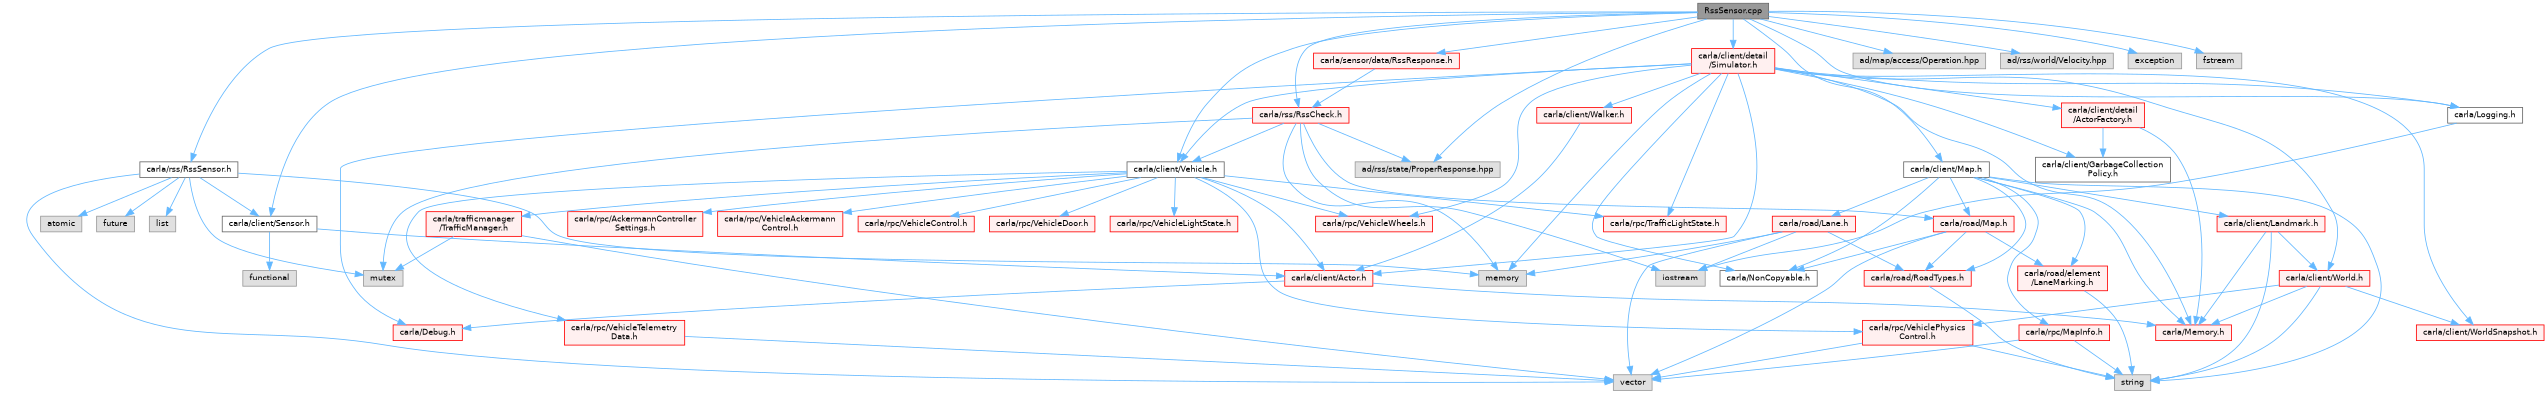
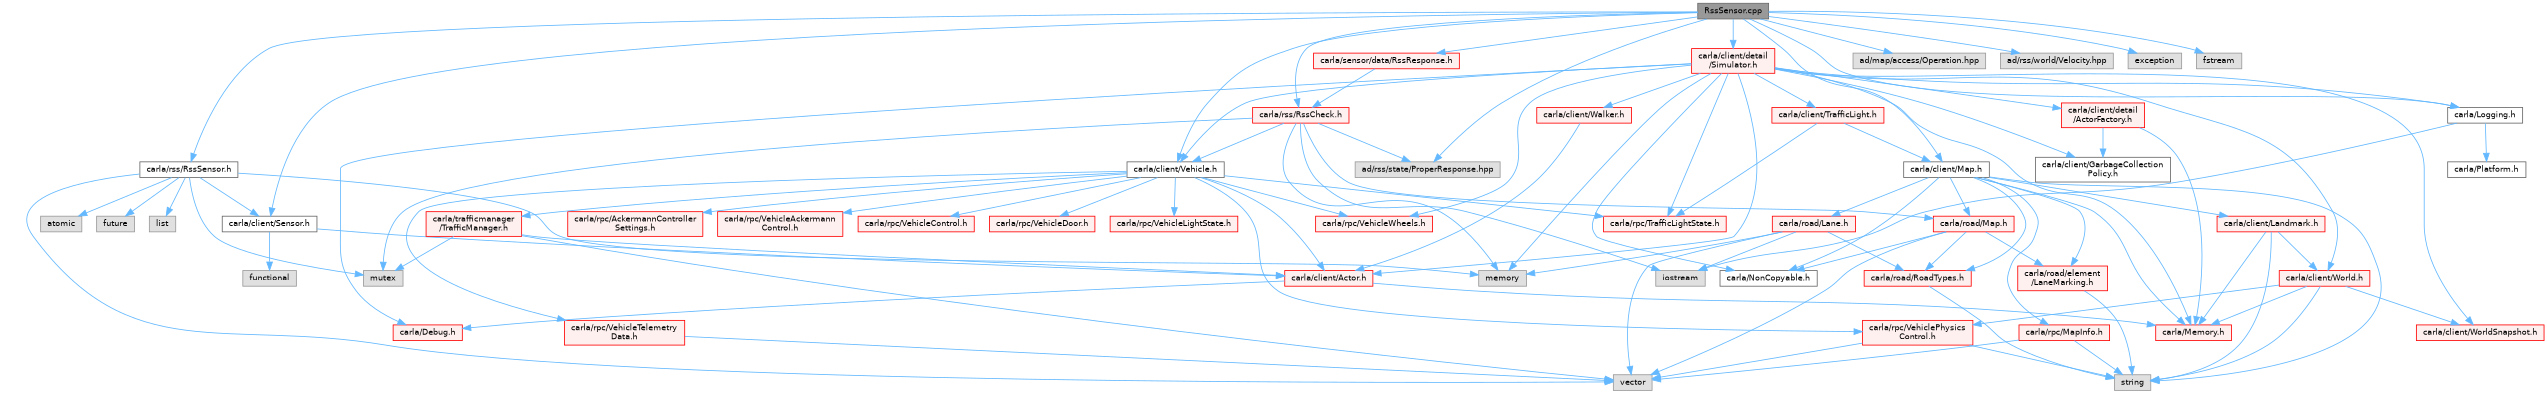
none -> (1828, 115)
none -> (2487, 170)
none -> (899, 258)
